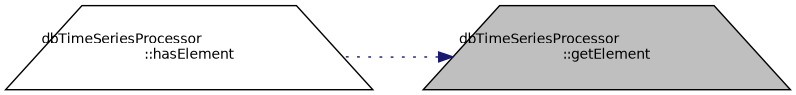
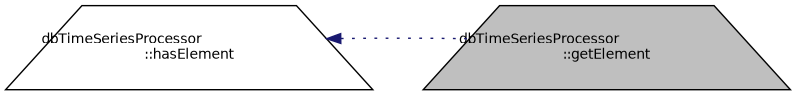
(391, 57) -> (405, 38)
